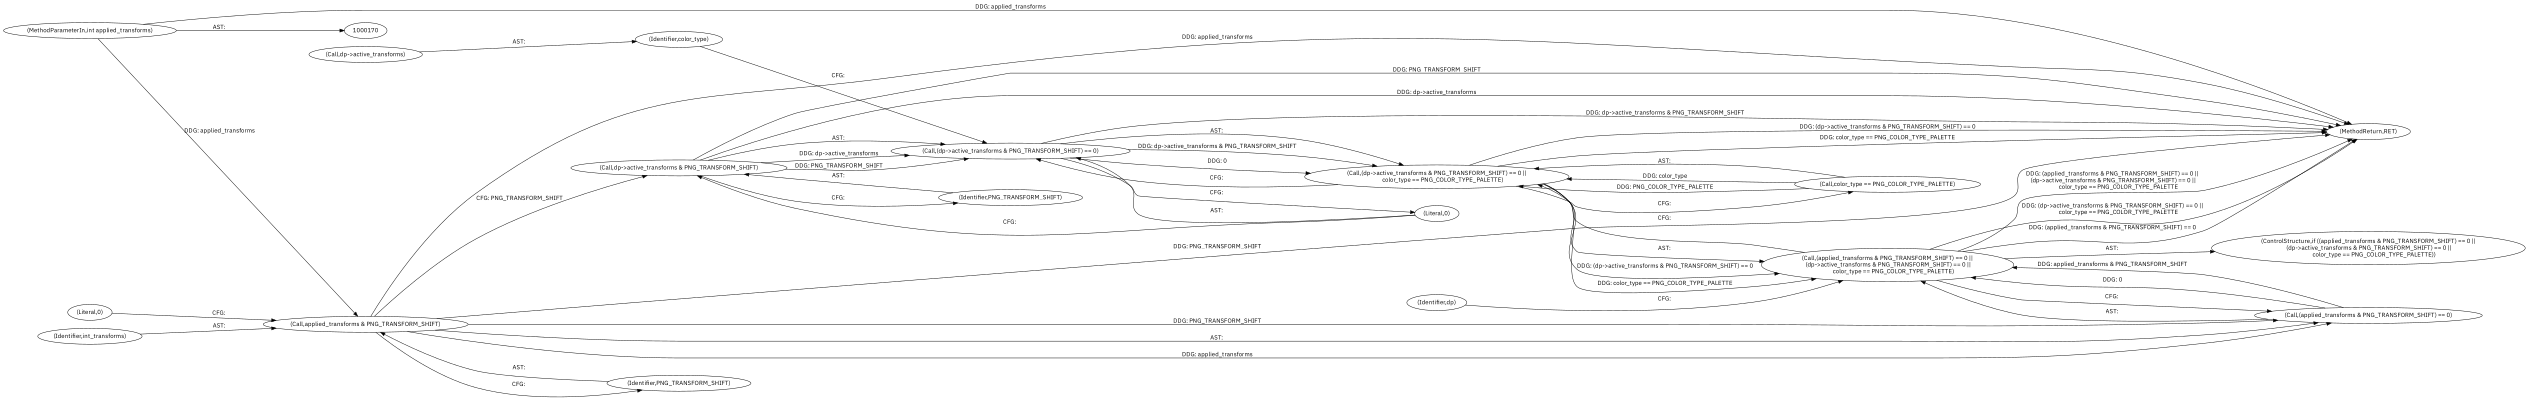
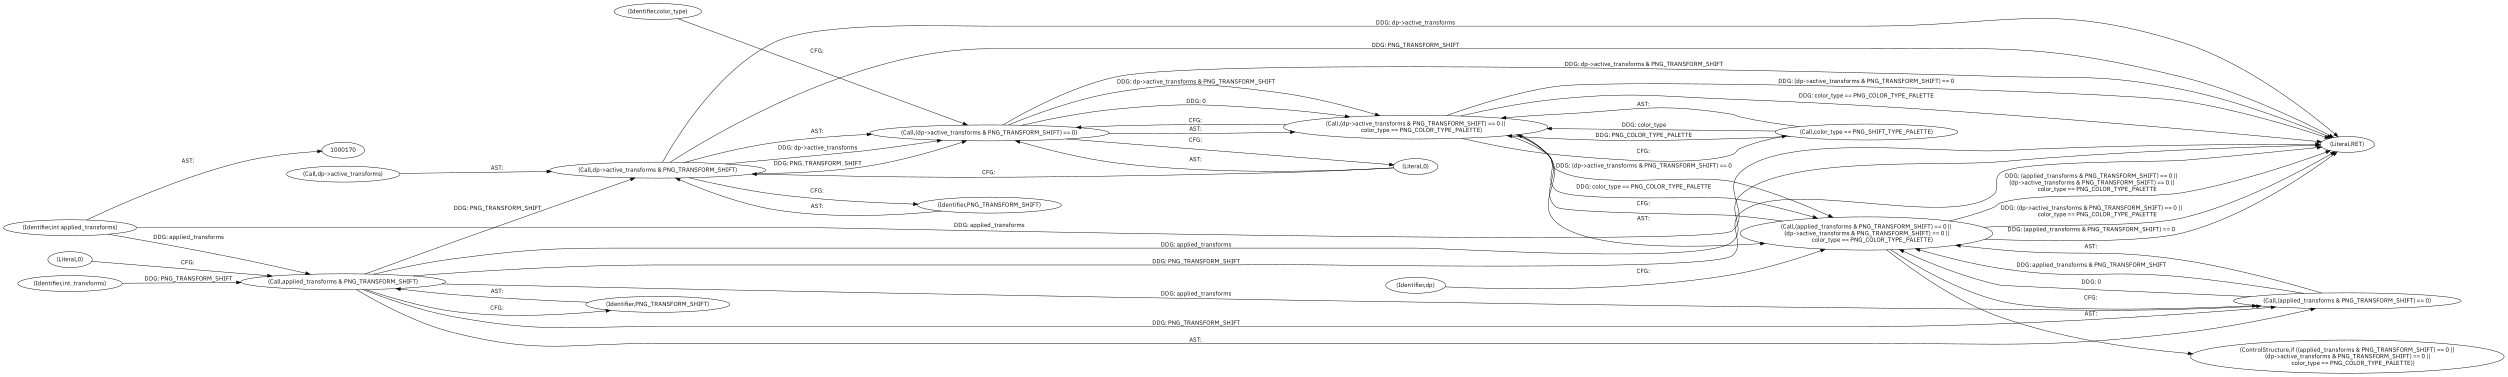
(90, 31) -> (70, 228)
(526, 47) -> (473, 172)
(2368, 132) -> (2347, 144)
(1888, 184) -> (1866, 132)
(520, 198) -> (498, 208)
(220, 326) -> (189, 279)
